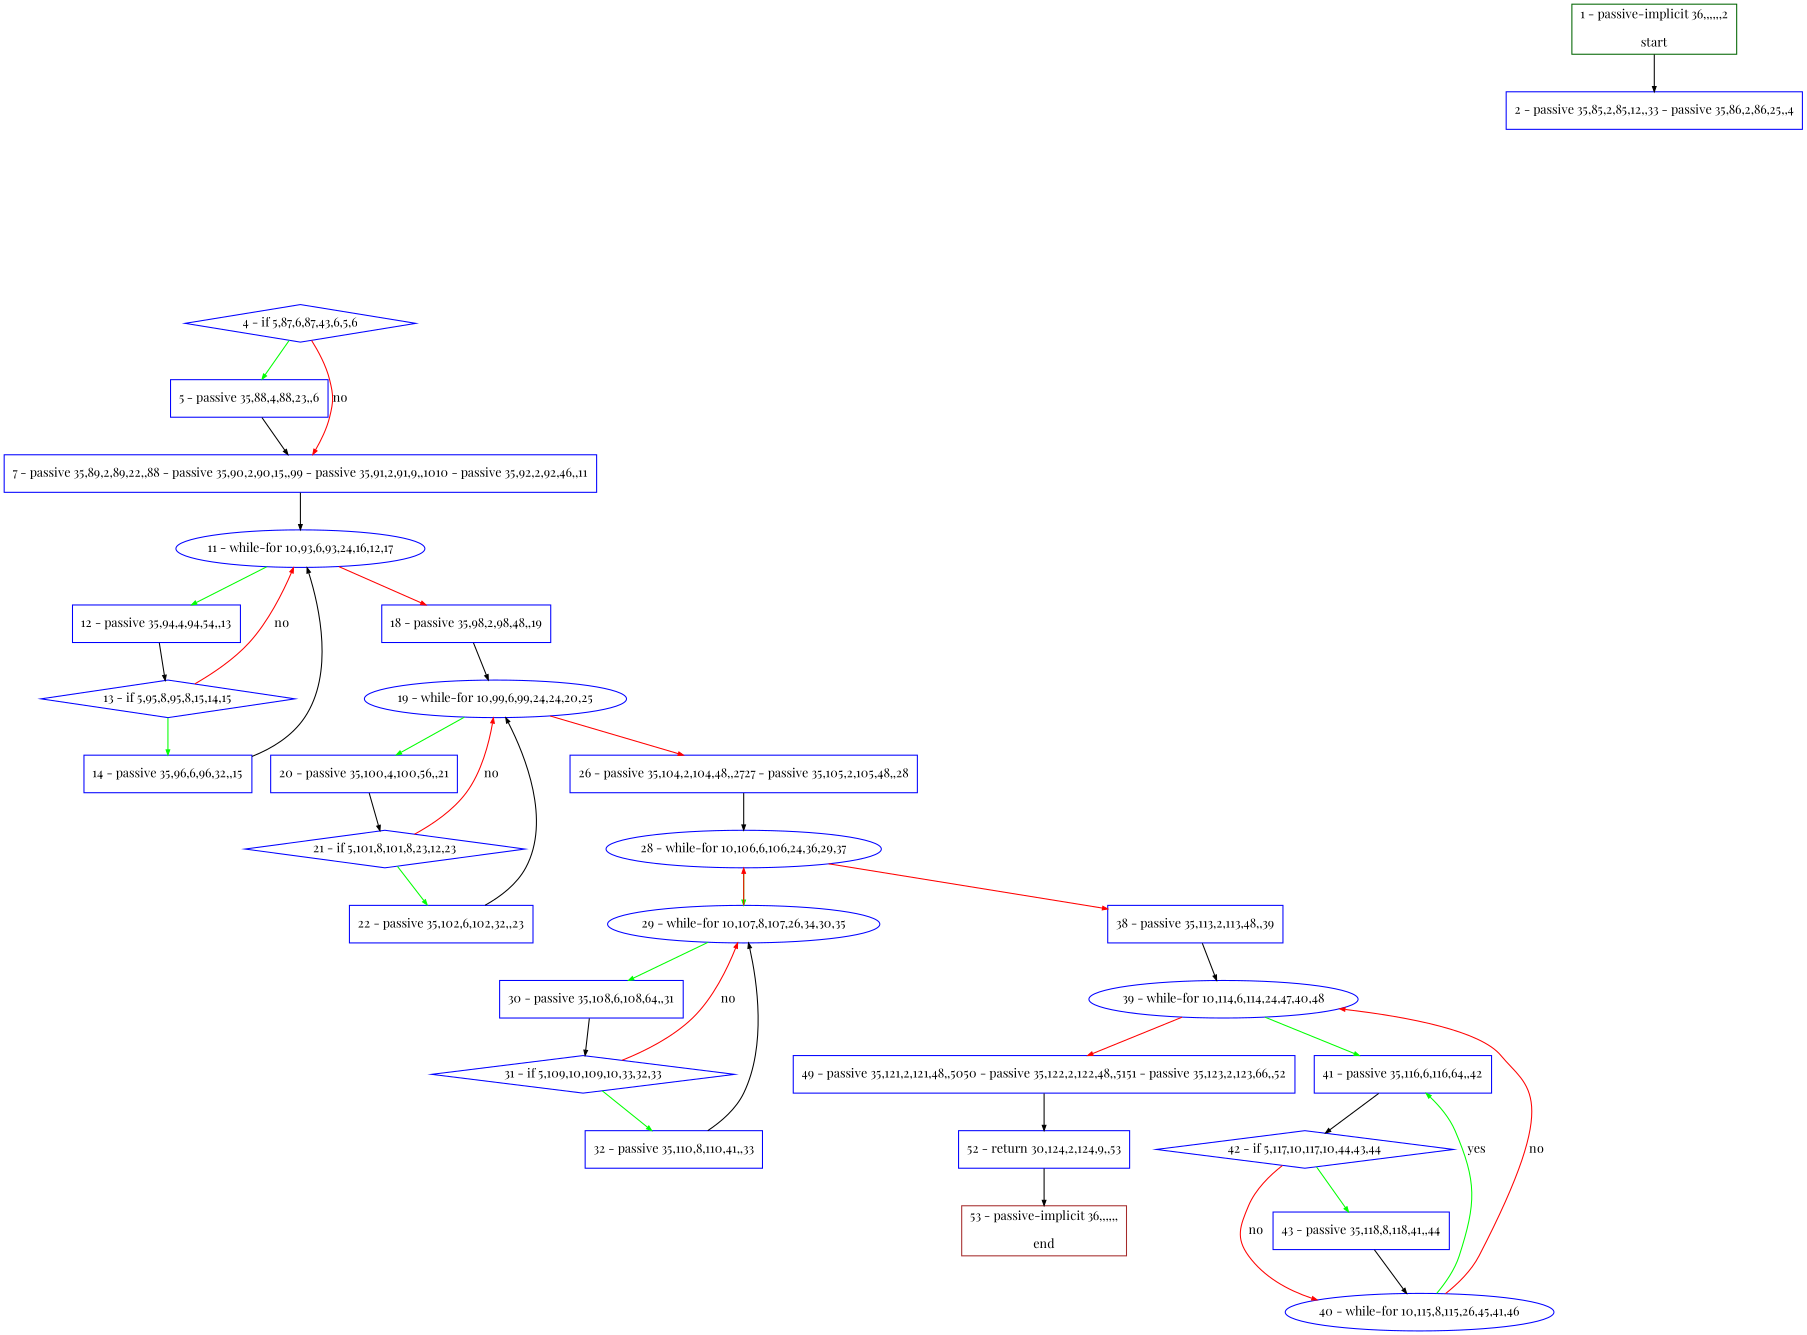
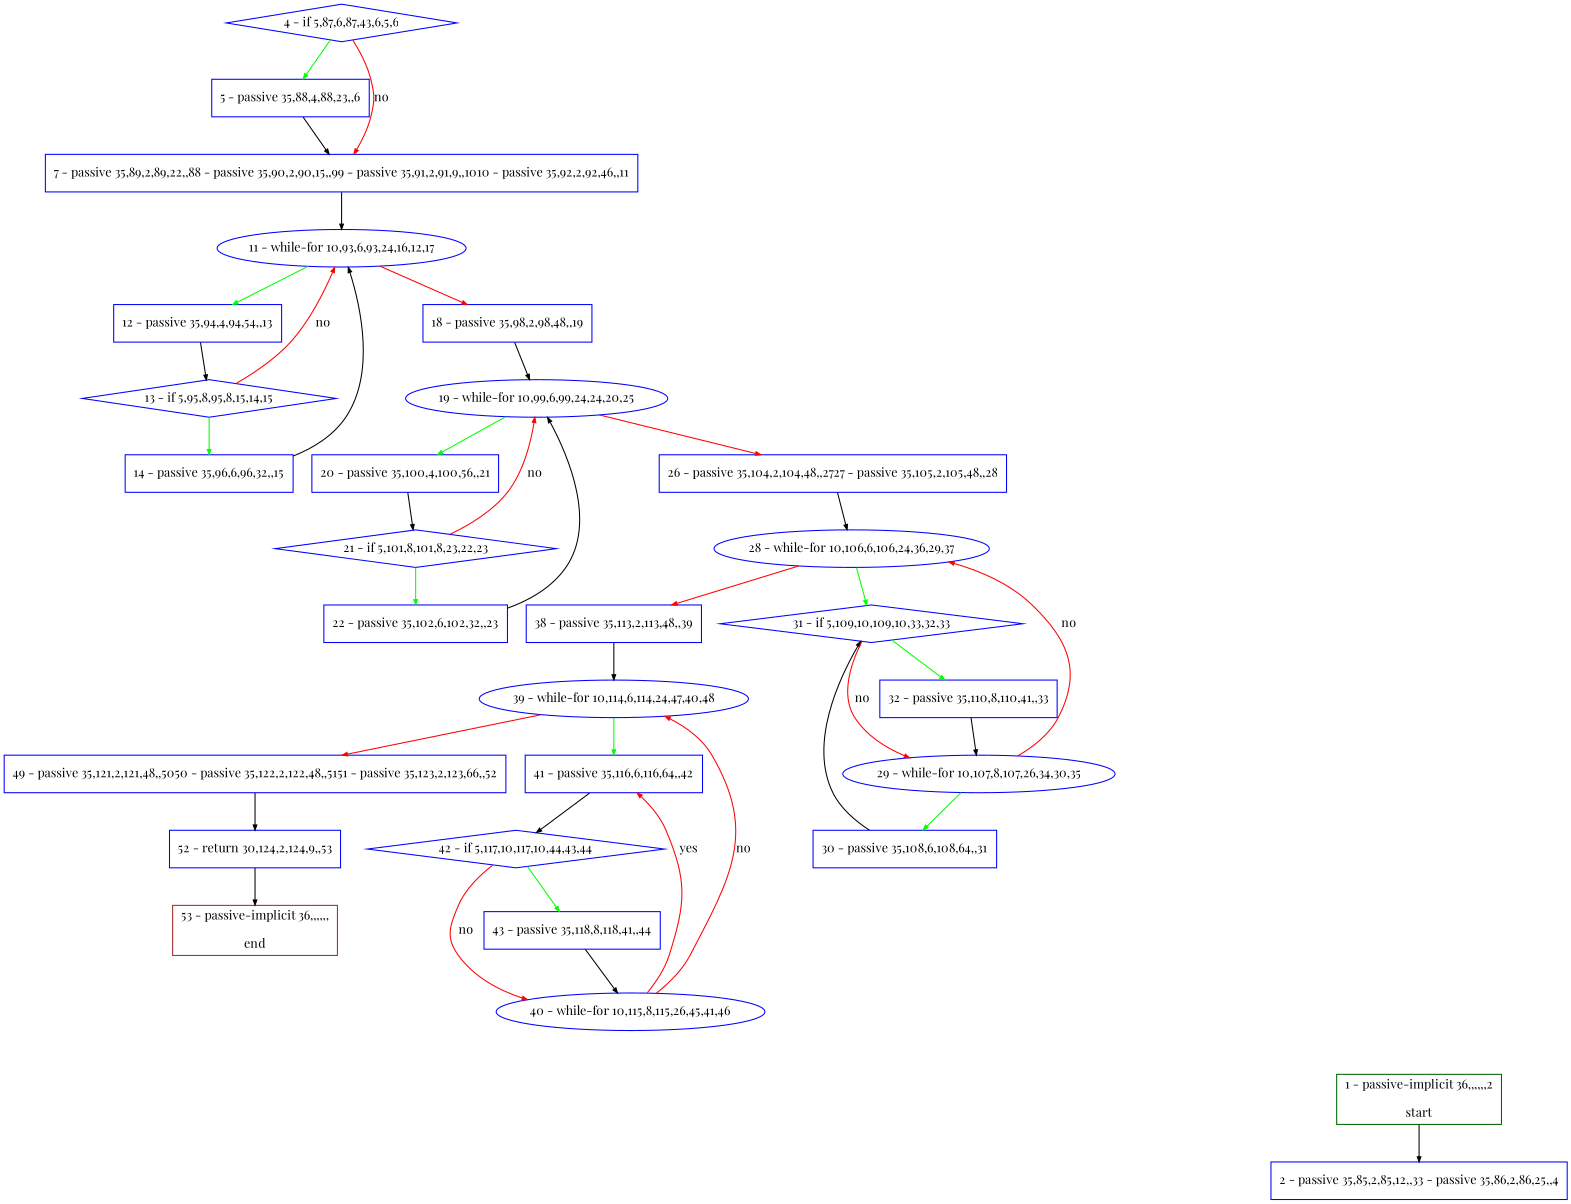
(385, 849) -> (416, 549)
(744, 884) -> (861, 584)
(1472, 1194) -> (682, 893)
